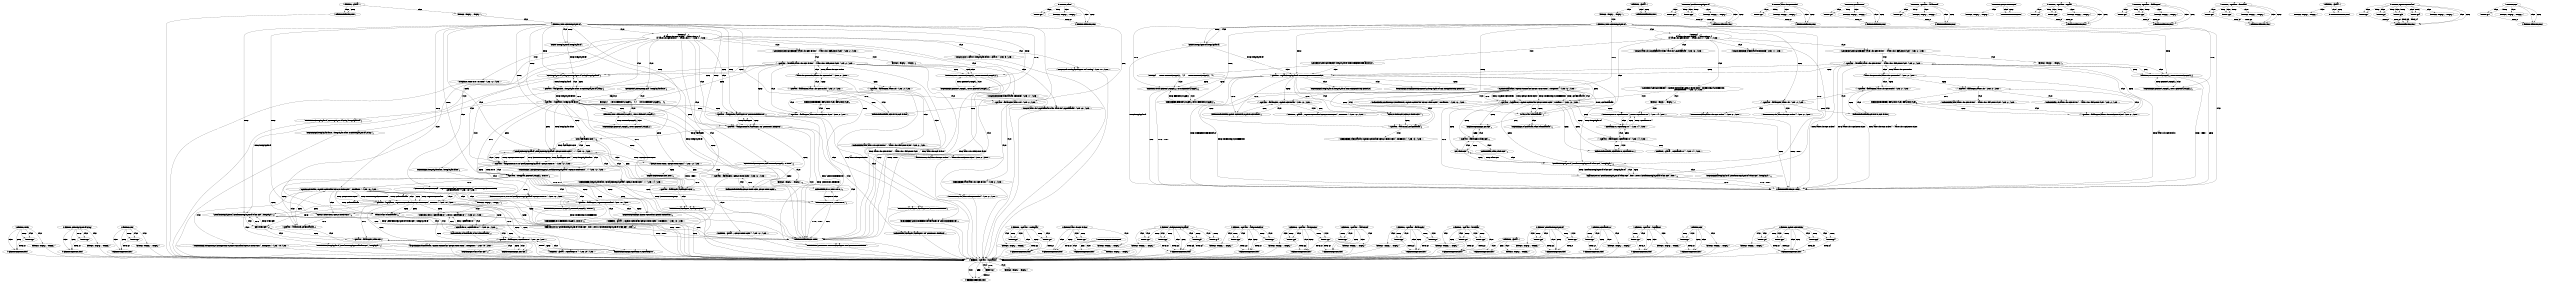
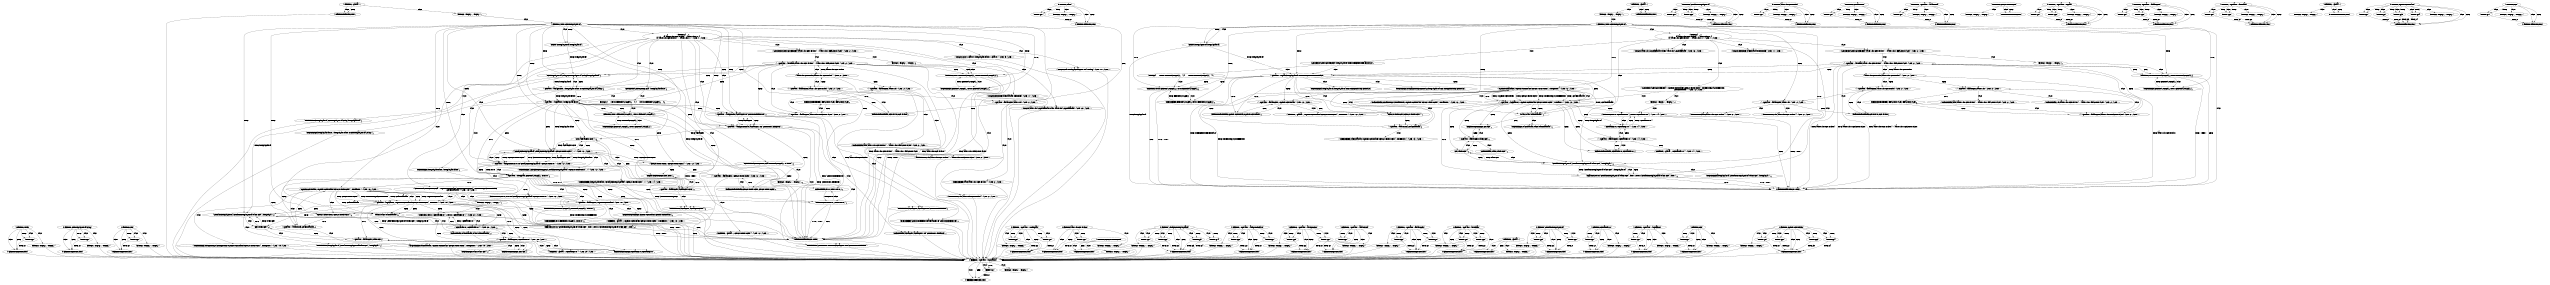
(479, 82) -> none
(613, 96) -> (613, 96)
(706, 170) -> none
none -> (689, 181)
(542, 246) -> (542, 246)
